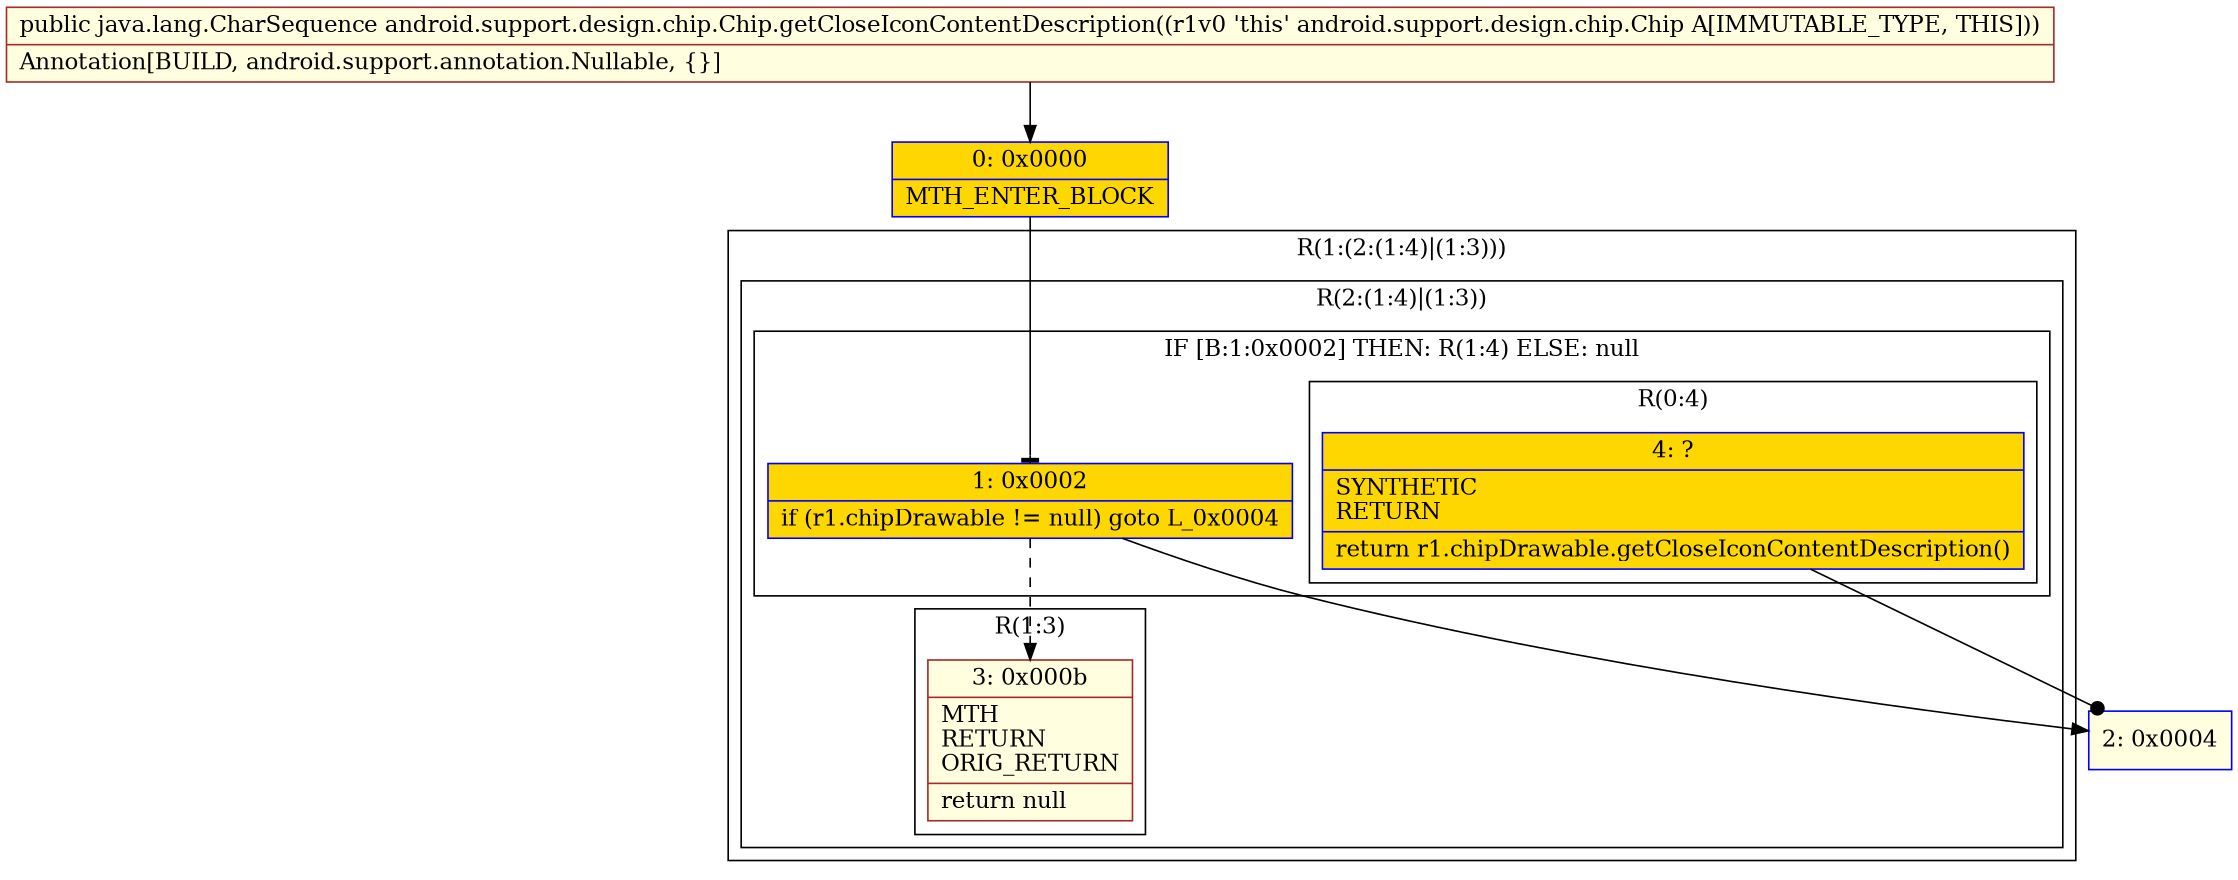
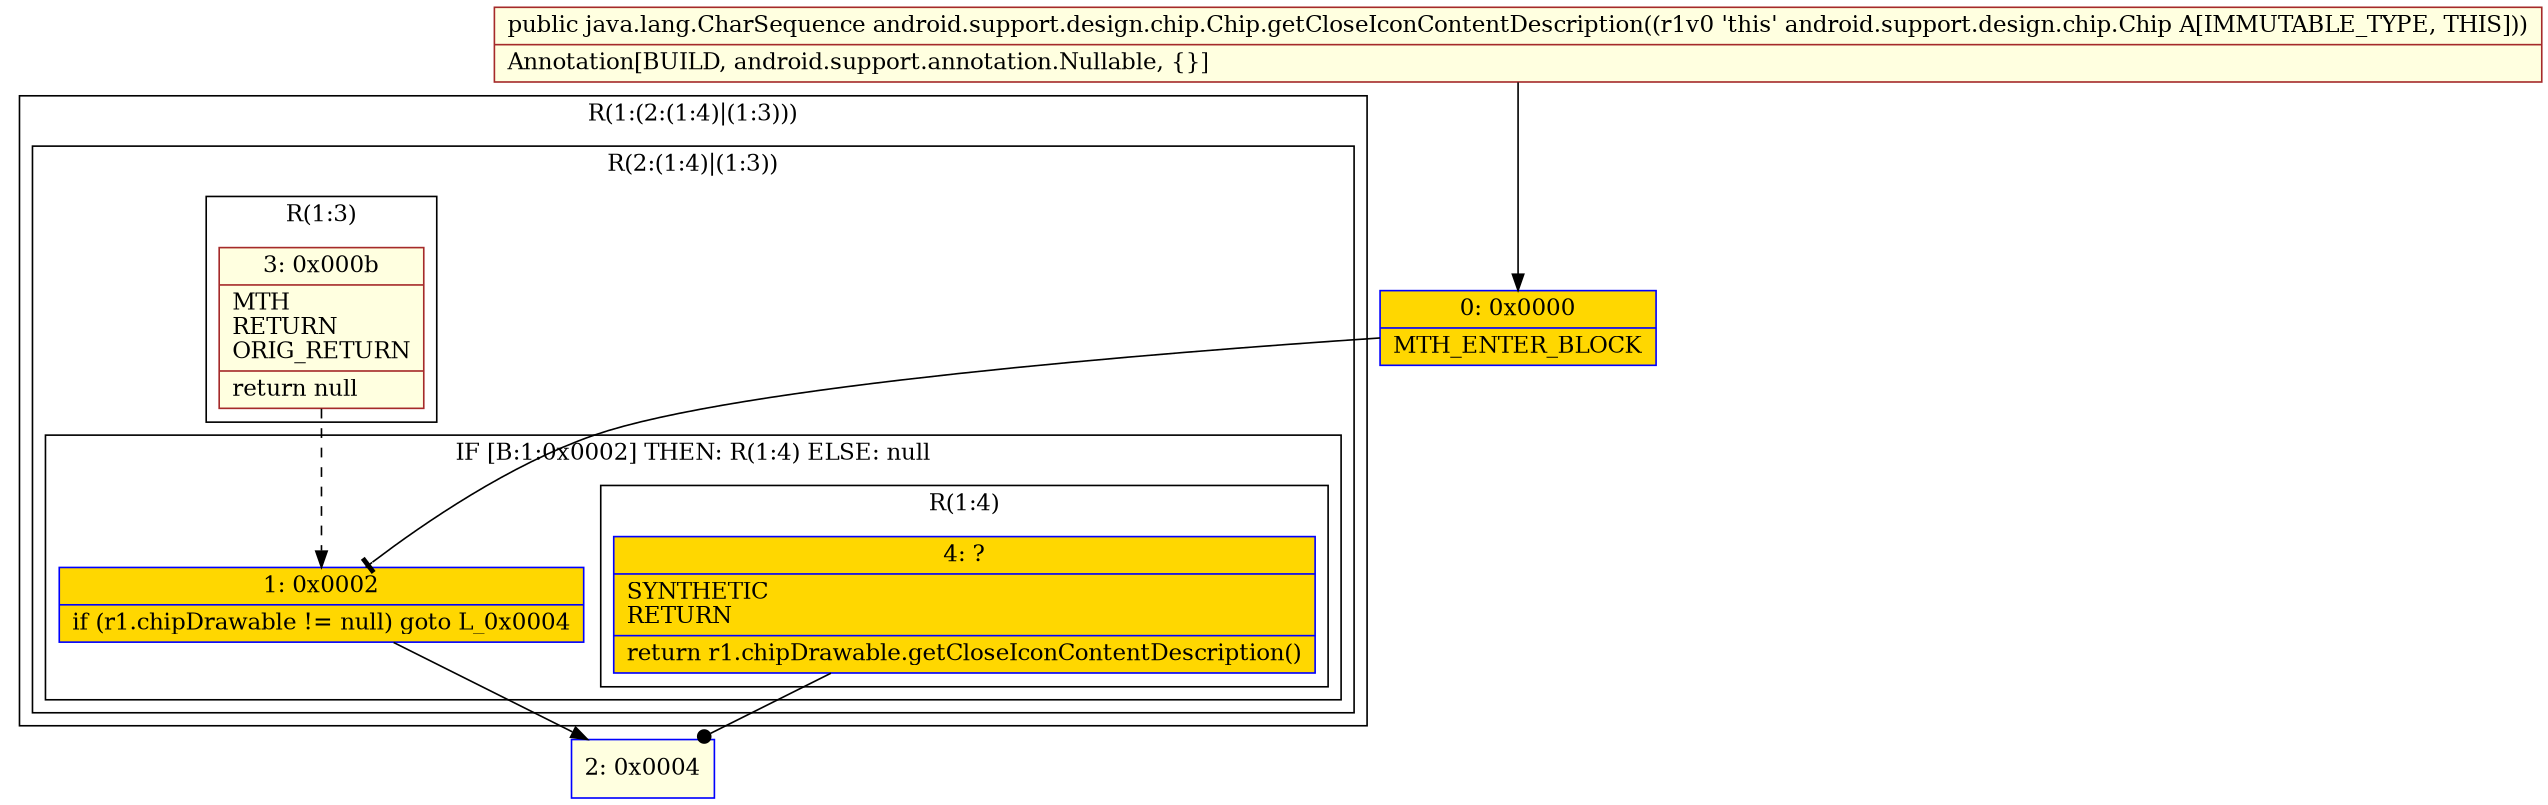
(1673, 400) -> (964, 504)
(1030, 586) -> (321, 480)
